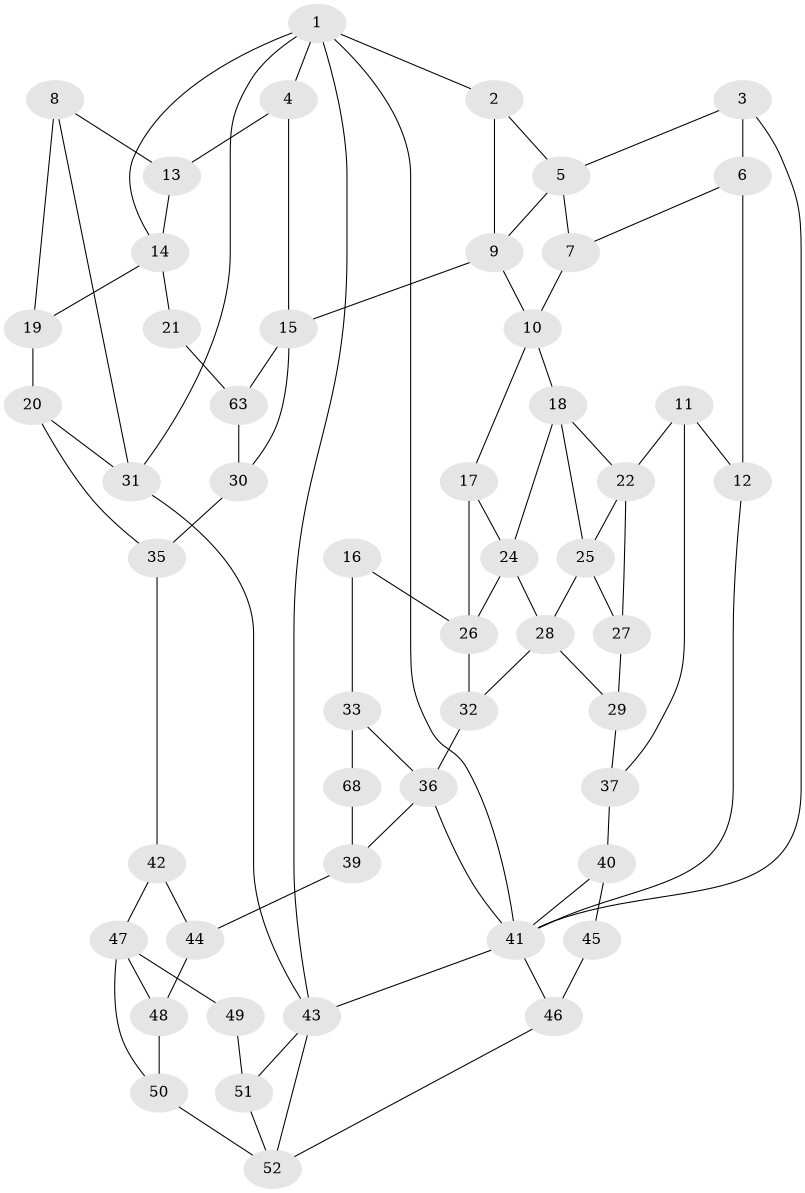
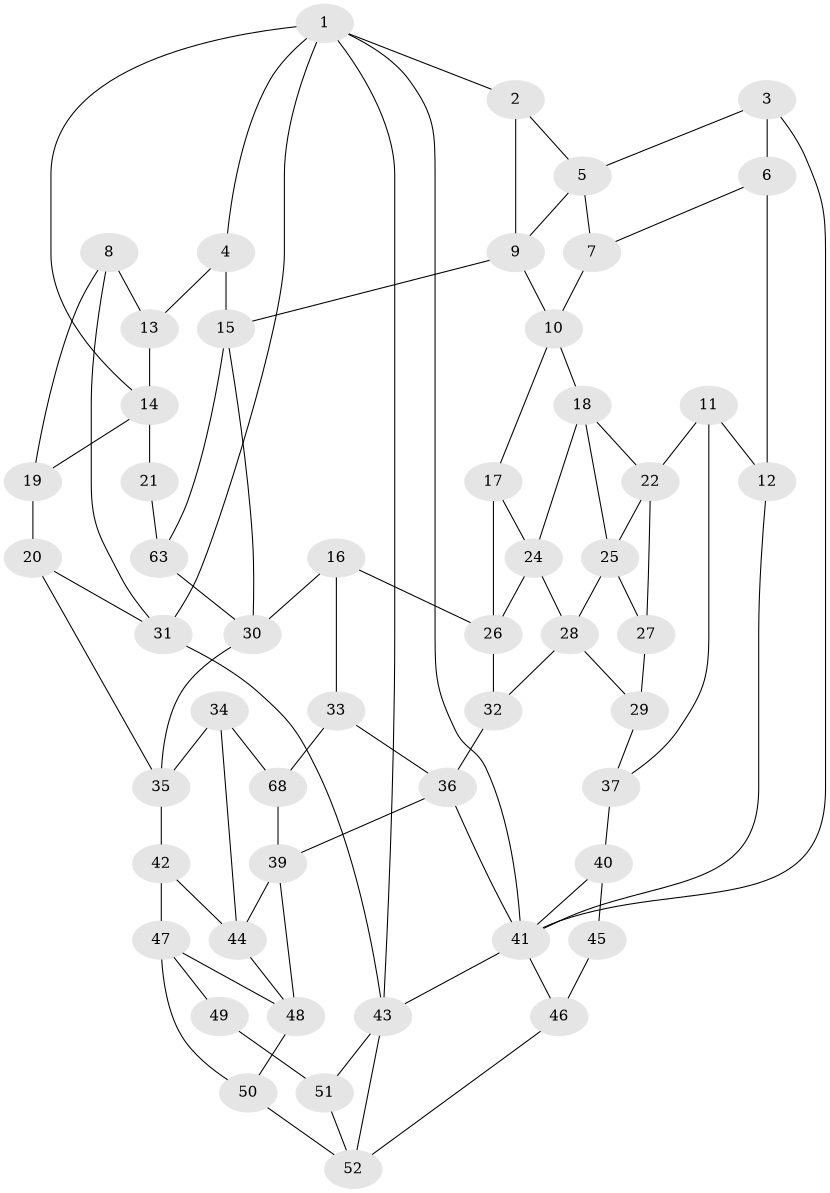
none -> (294, 596)
none -> (220, 711)
none -> (287, 940)
